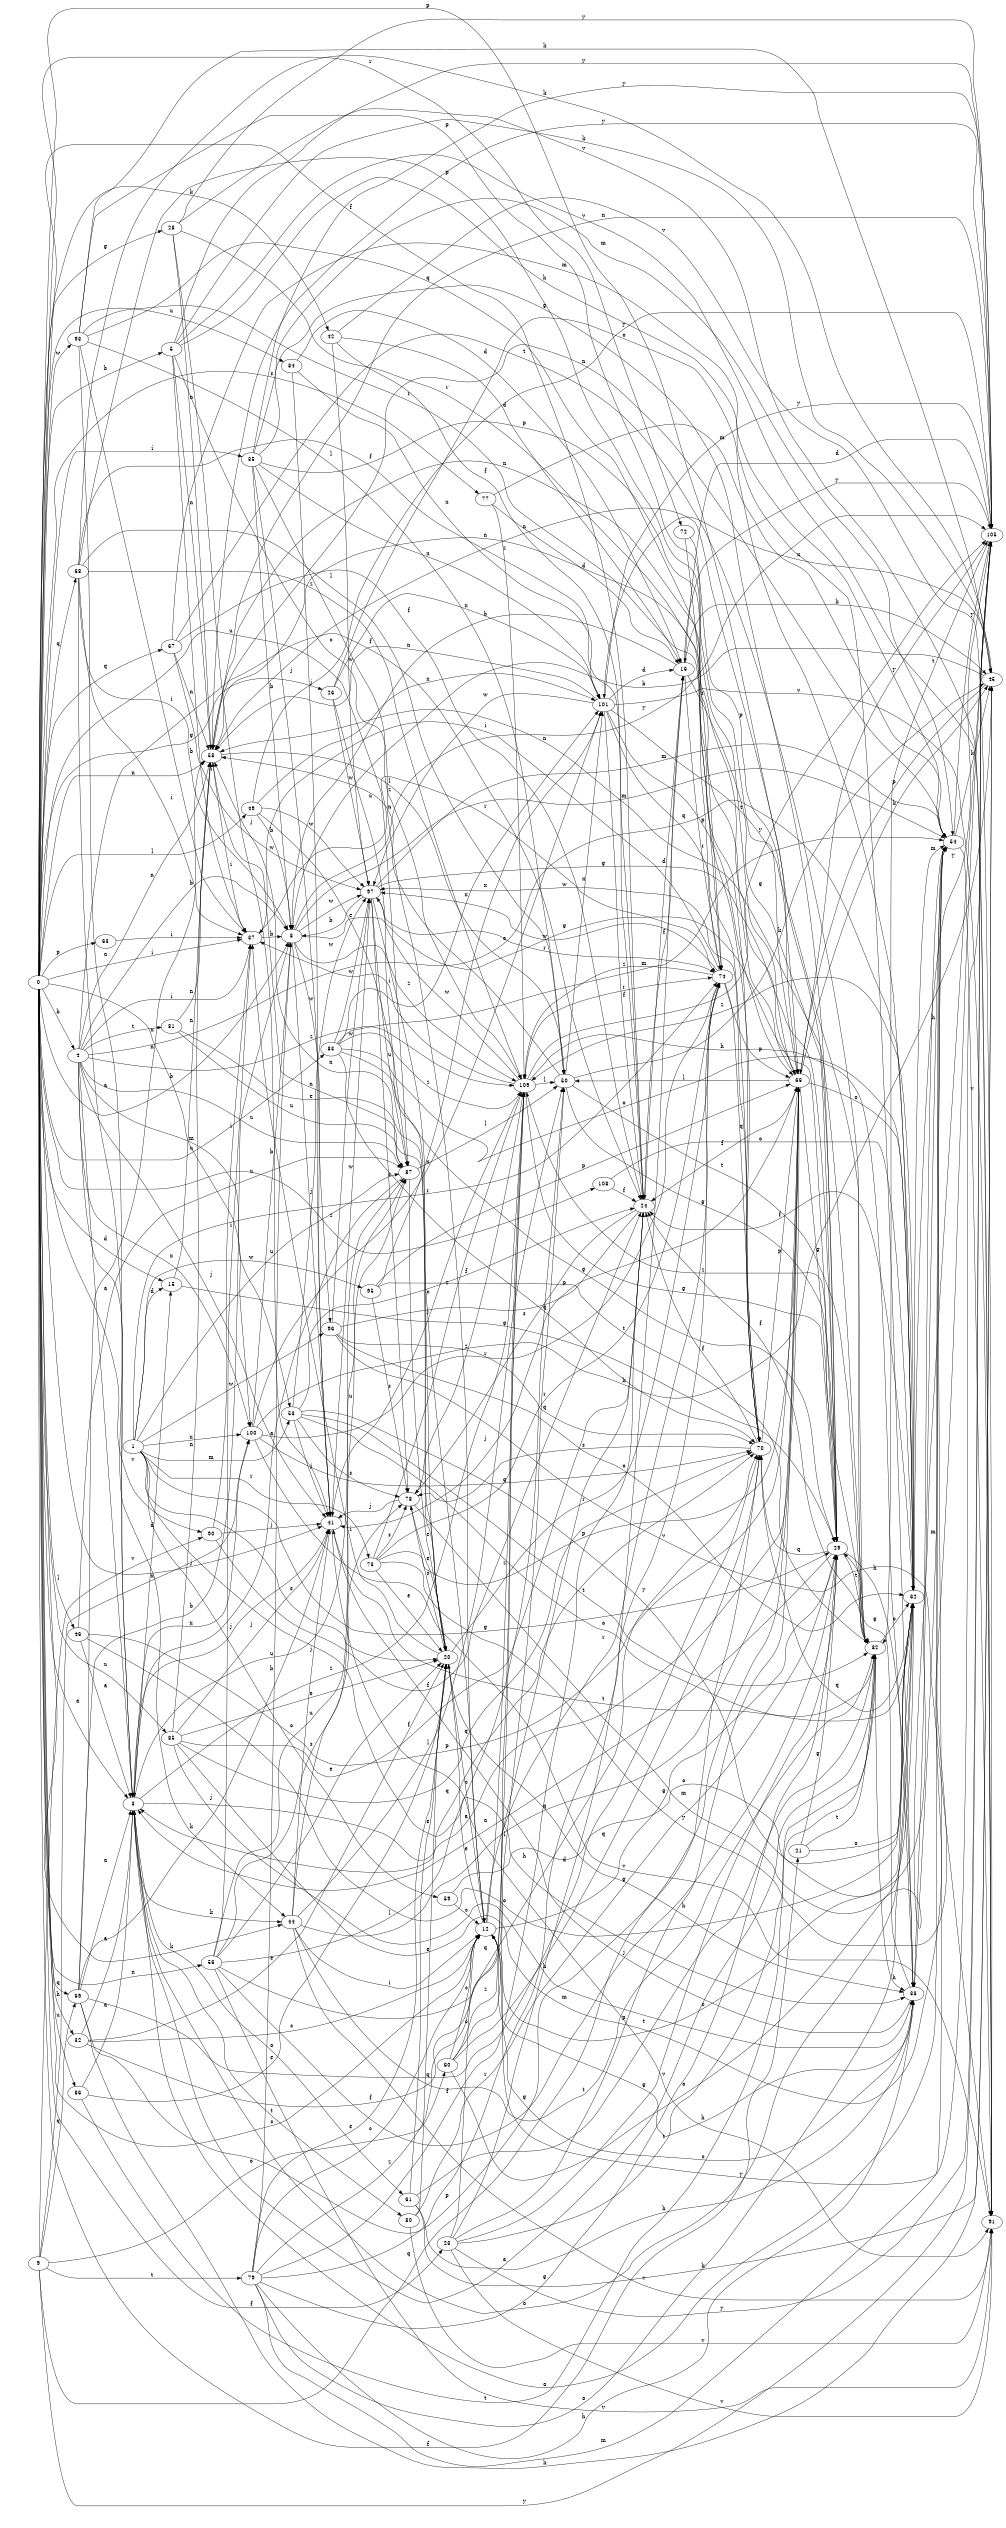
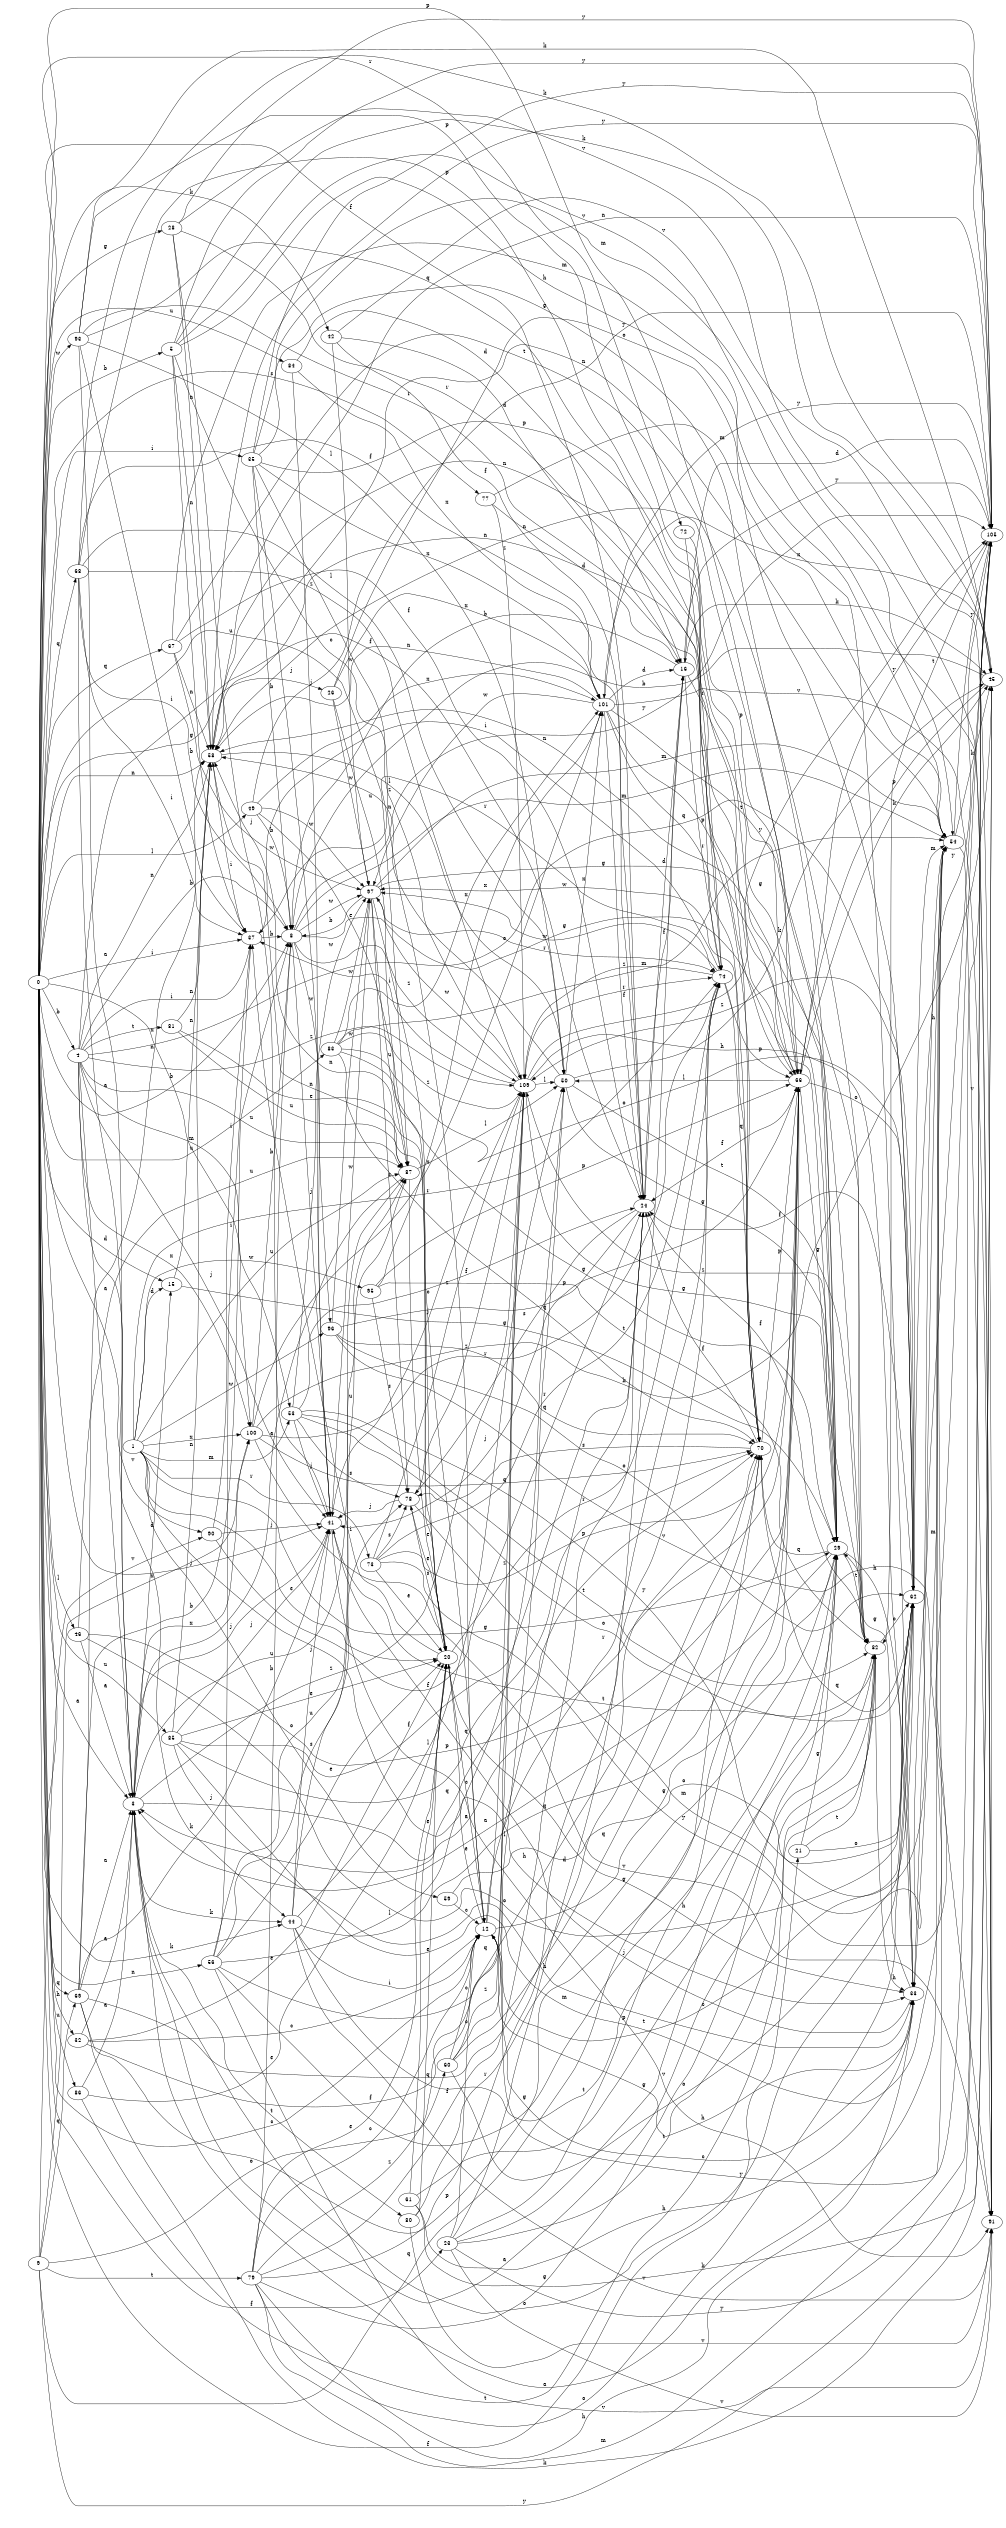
(106, 941) -> none
(604, 1184) -> none
(234, 2017) -> none
